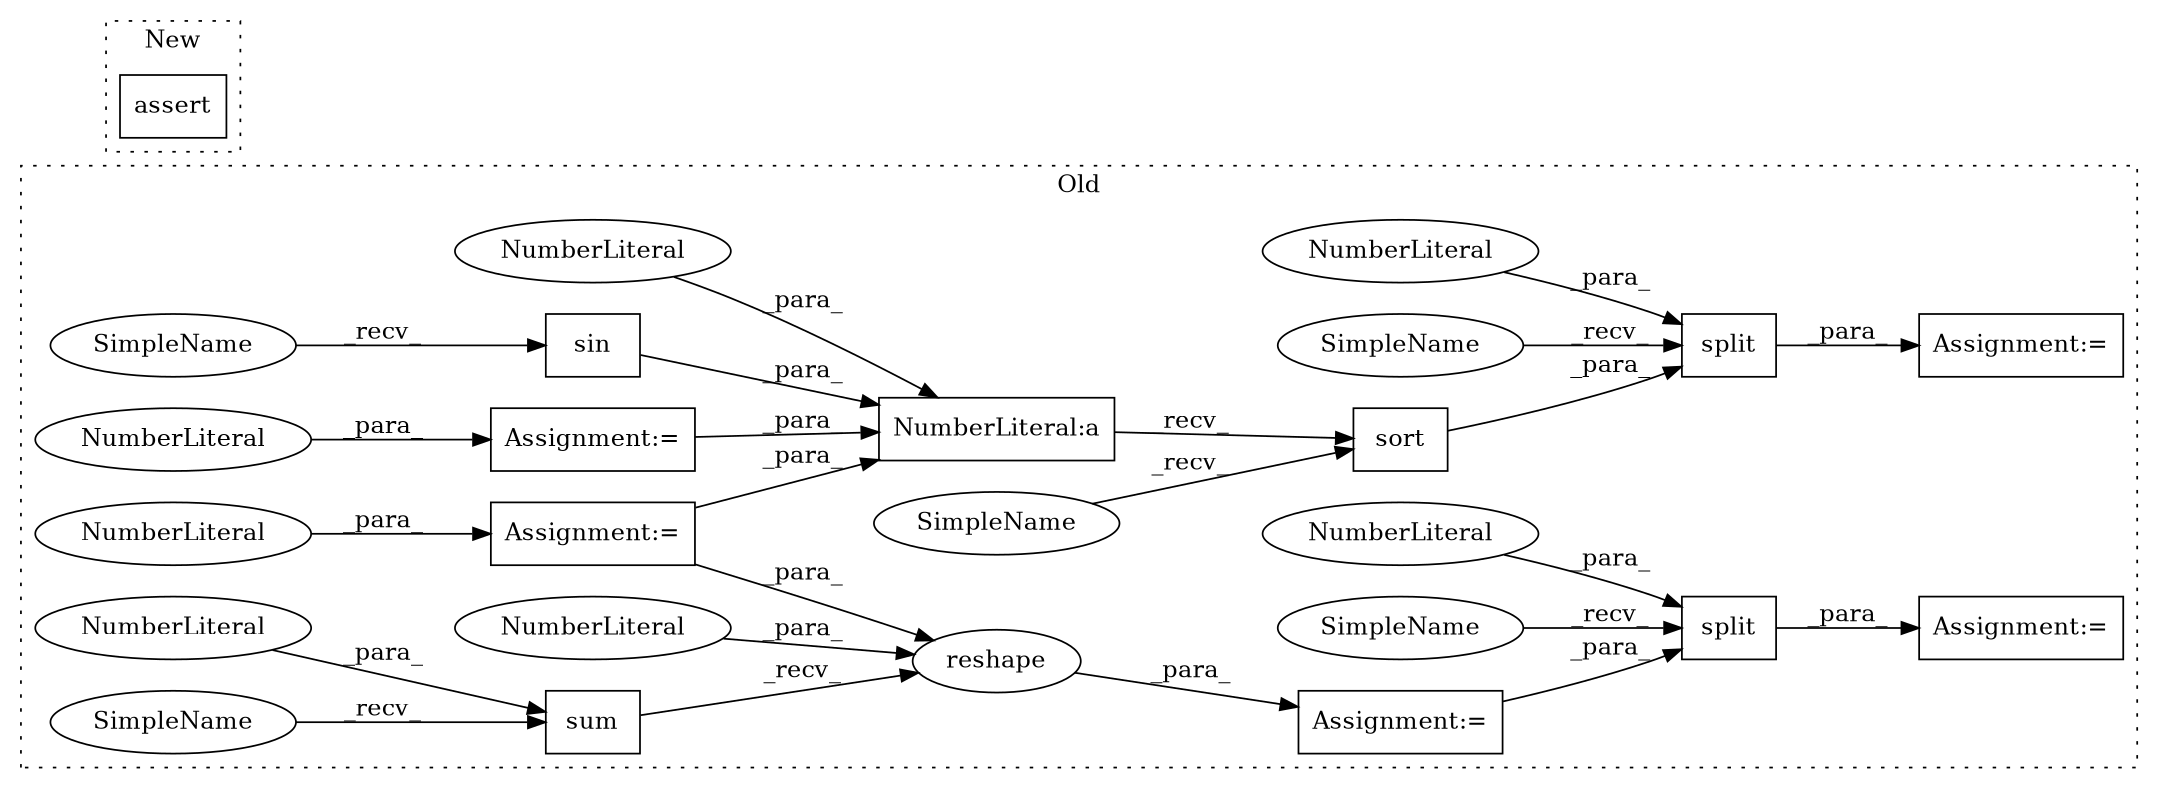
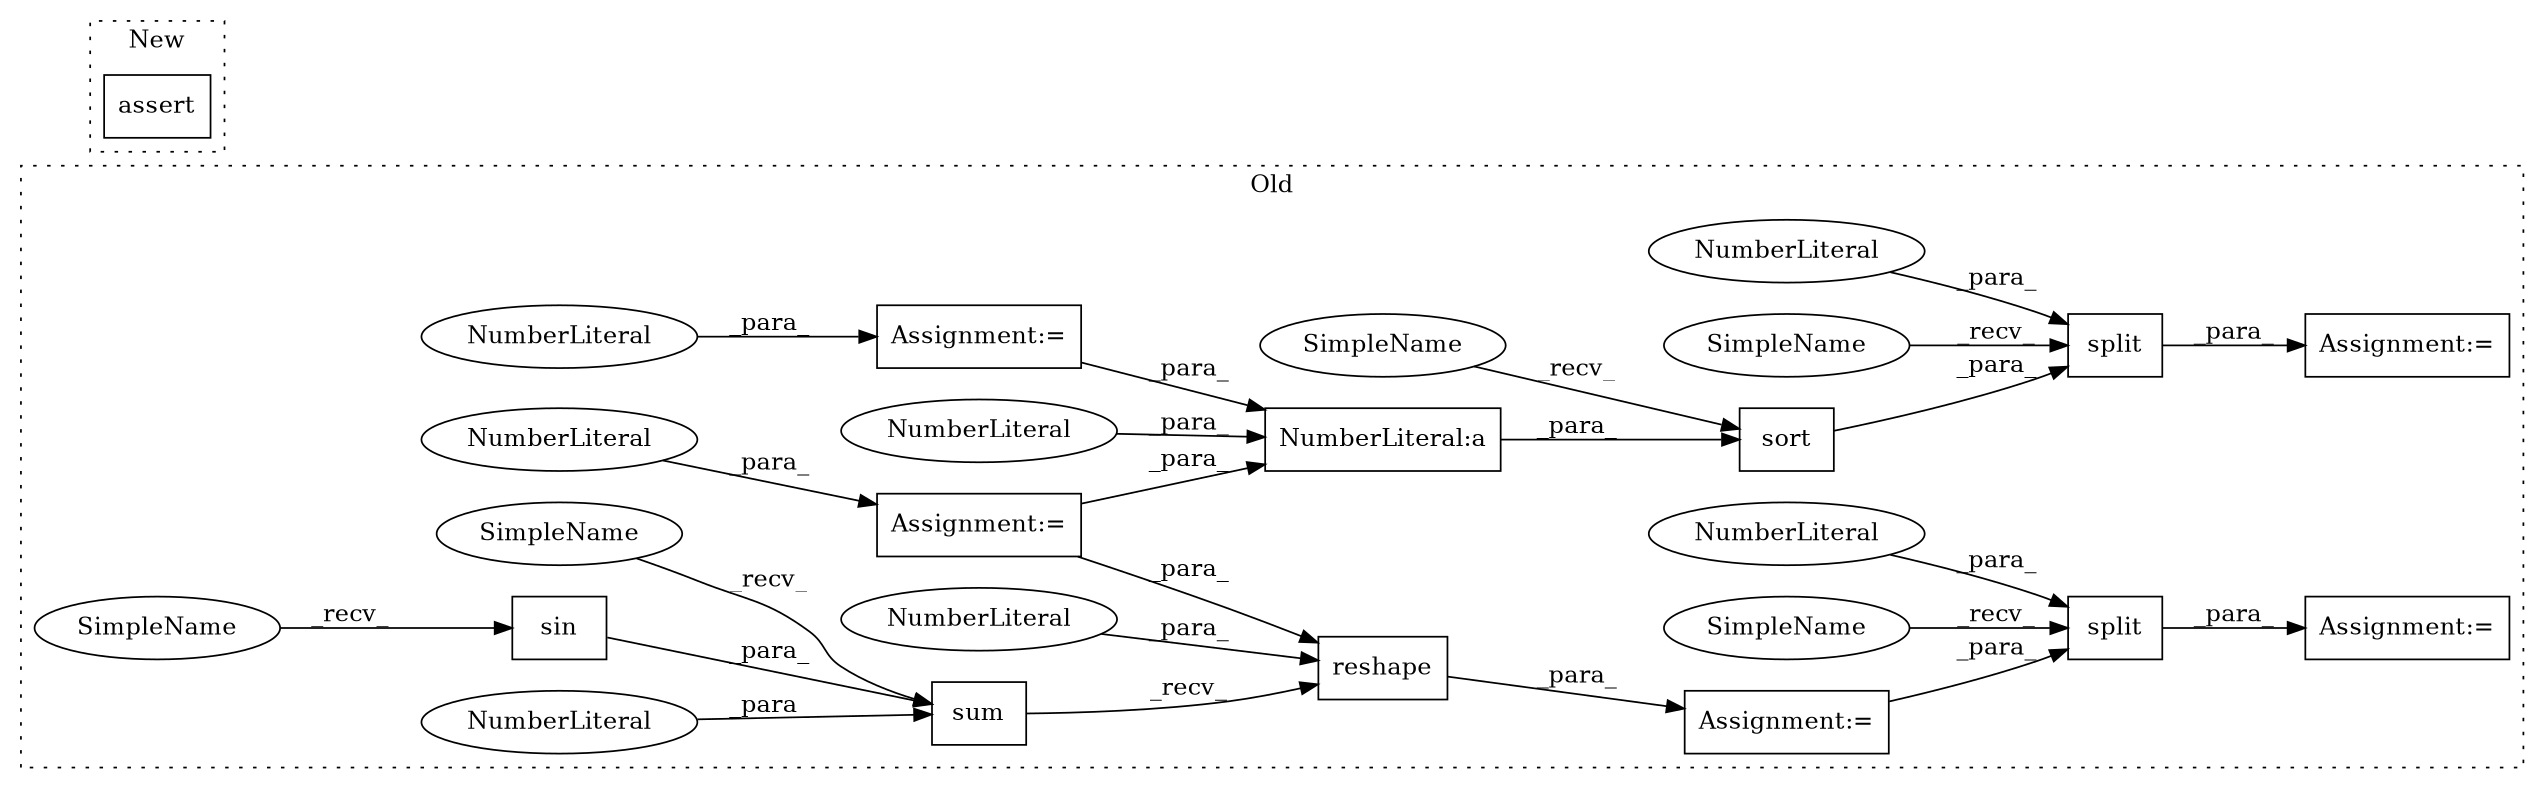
(751, 378) -> (761, 669)
(1191, 421) -> (1577, 427)
(997, 661) -> (1383, 668)
